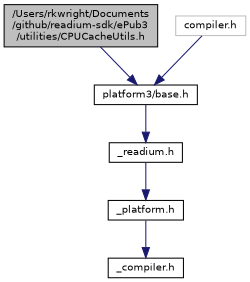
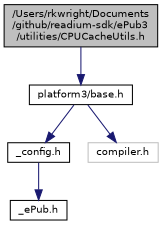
(182, 57) -> (99, 120)
(146, 153) -> (39, 153)
(146, 210) -> (39, 210)
(146, 268) -> none
